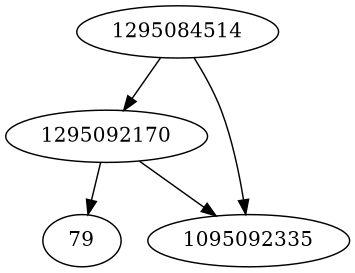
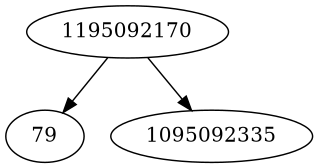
(178, 32) -> none
(107, 136) -> (128, 32)
